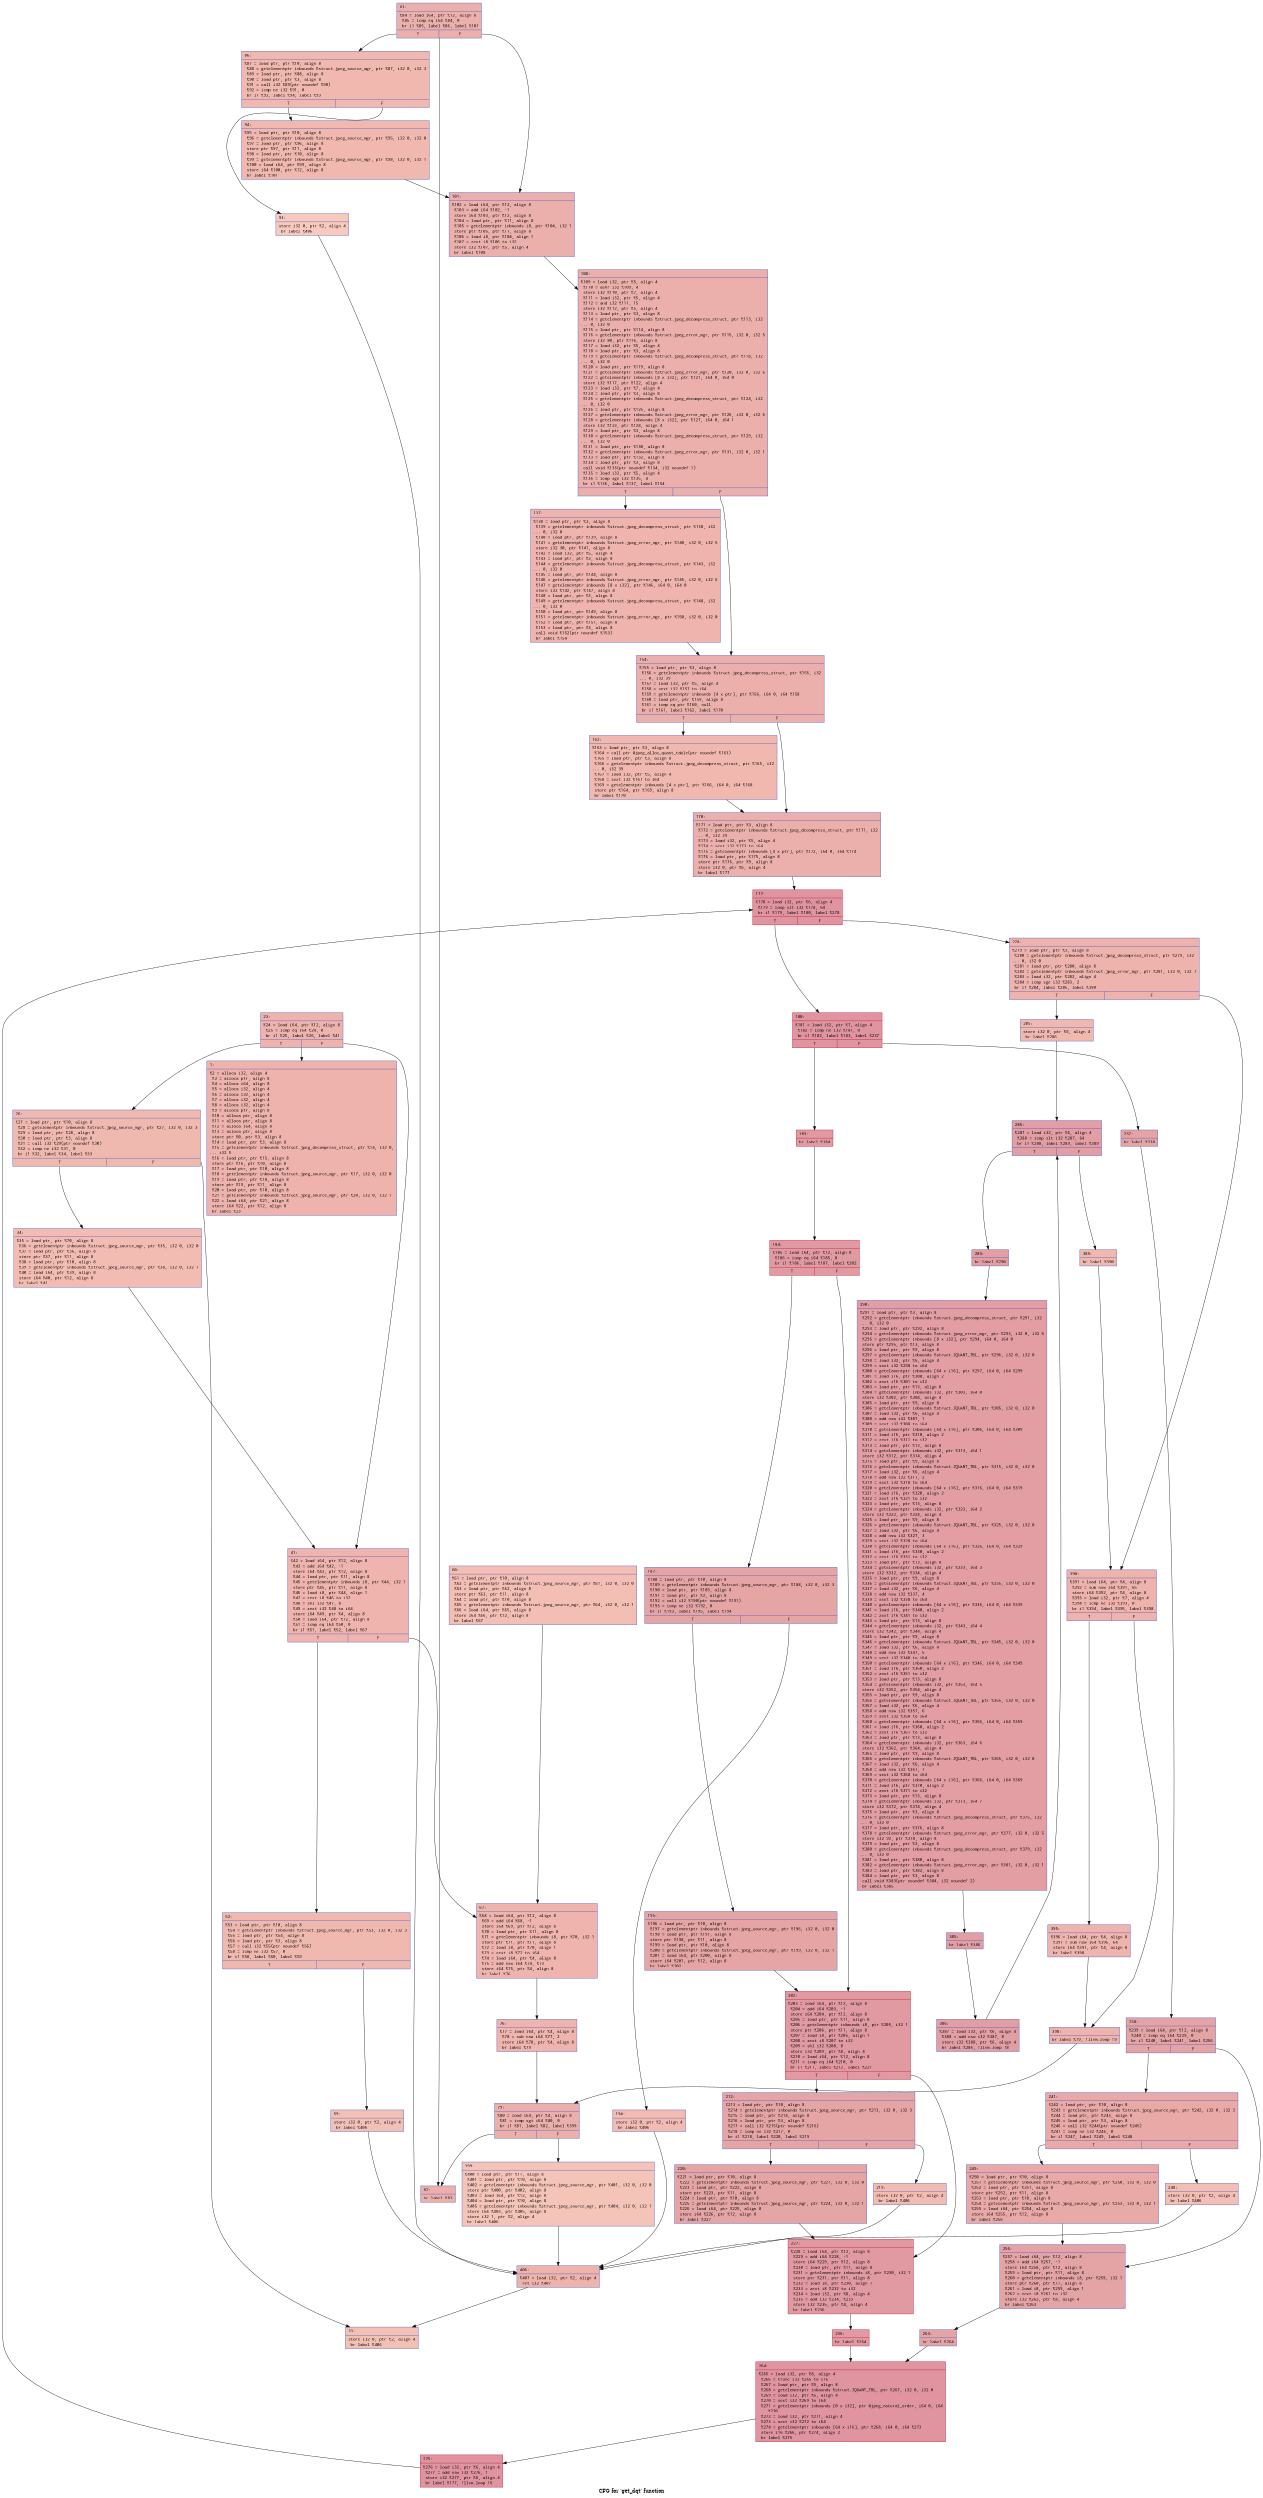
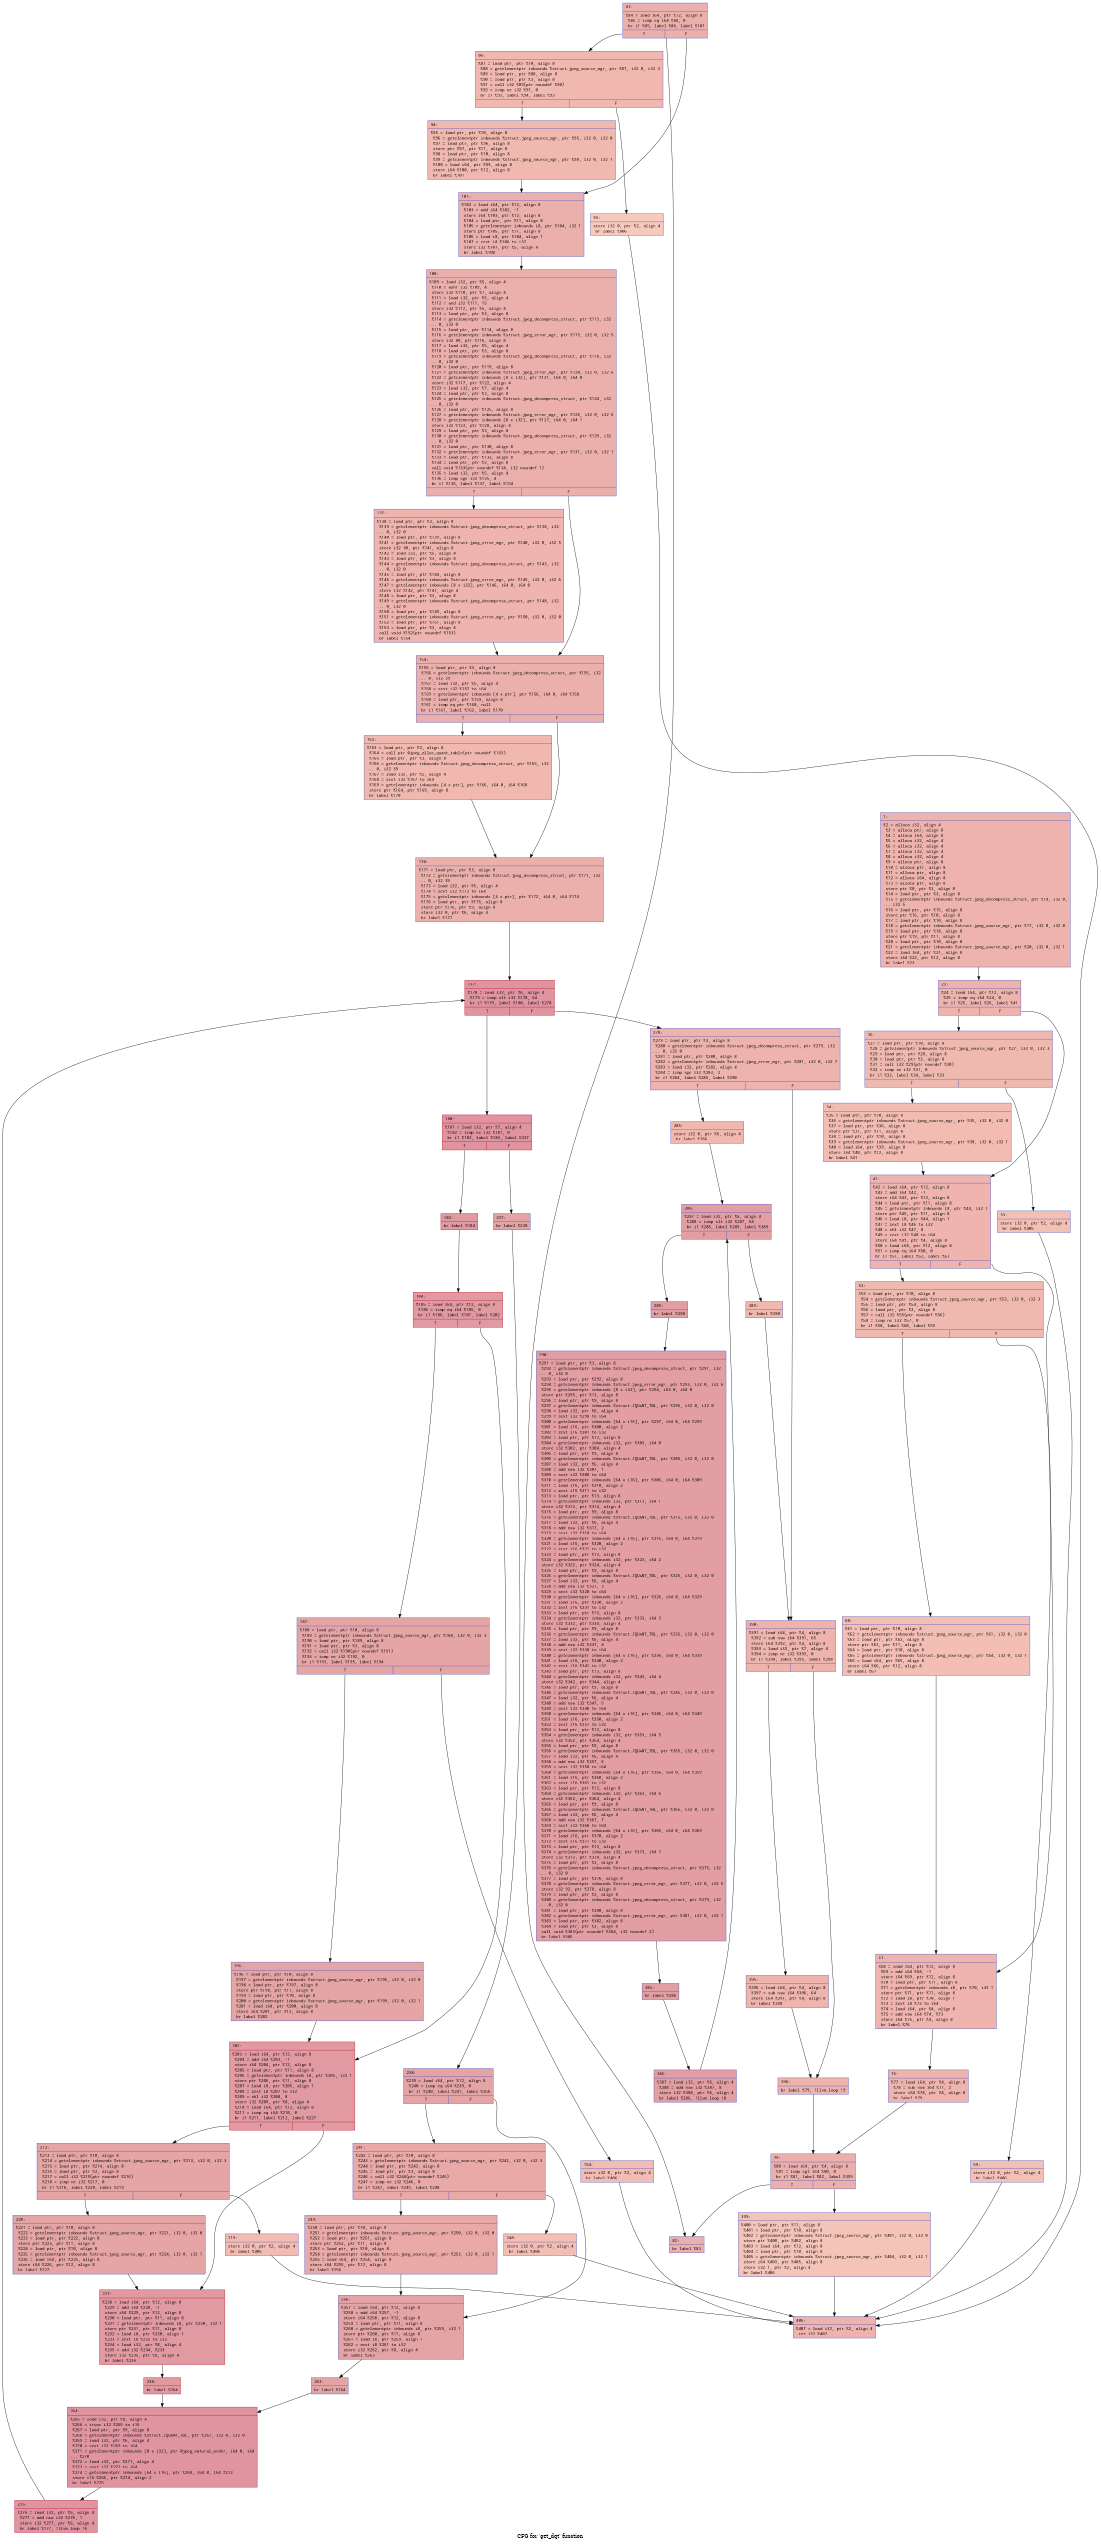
(302, 1053) -> (979, 972)
none -> (911, 1476)
(472, 2307) -> (1067, 1828)
